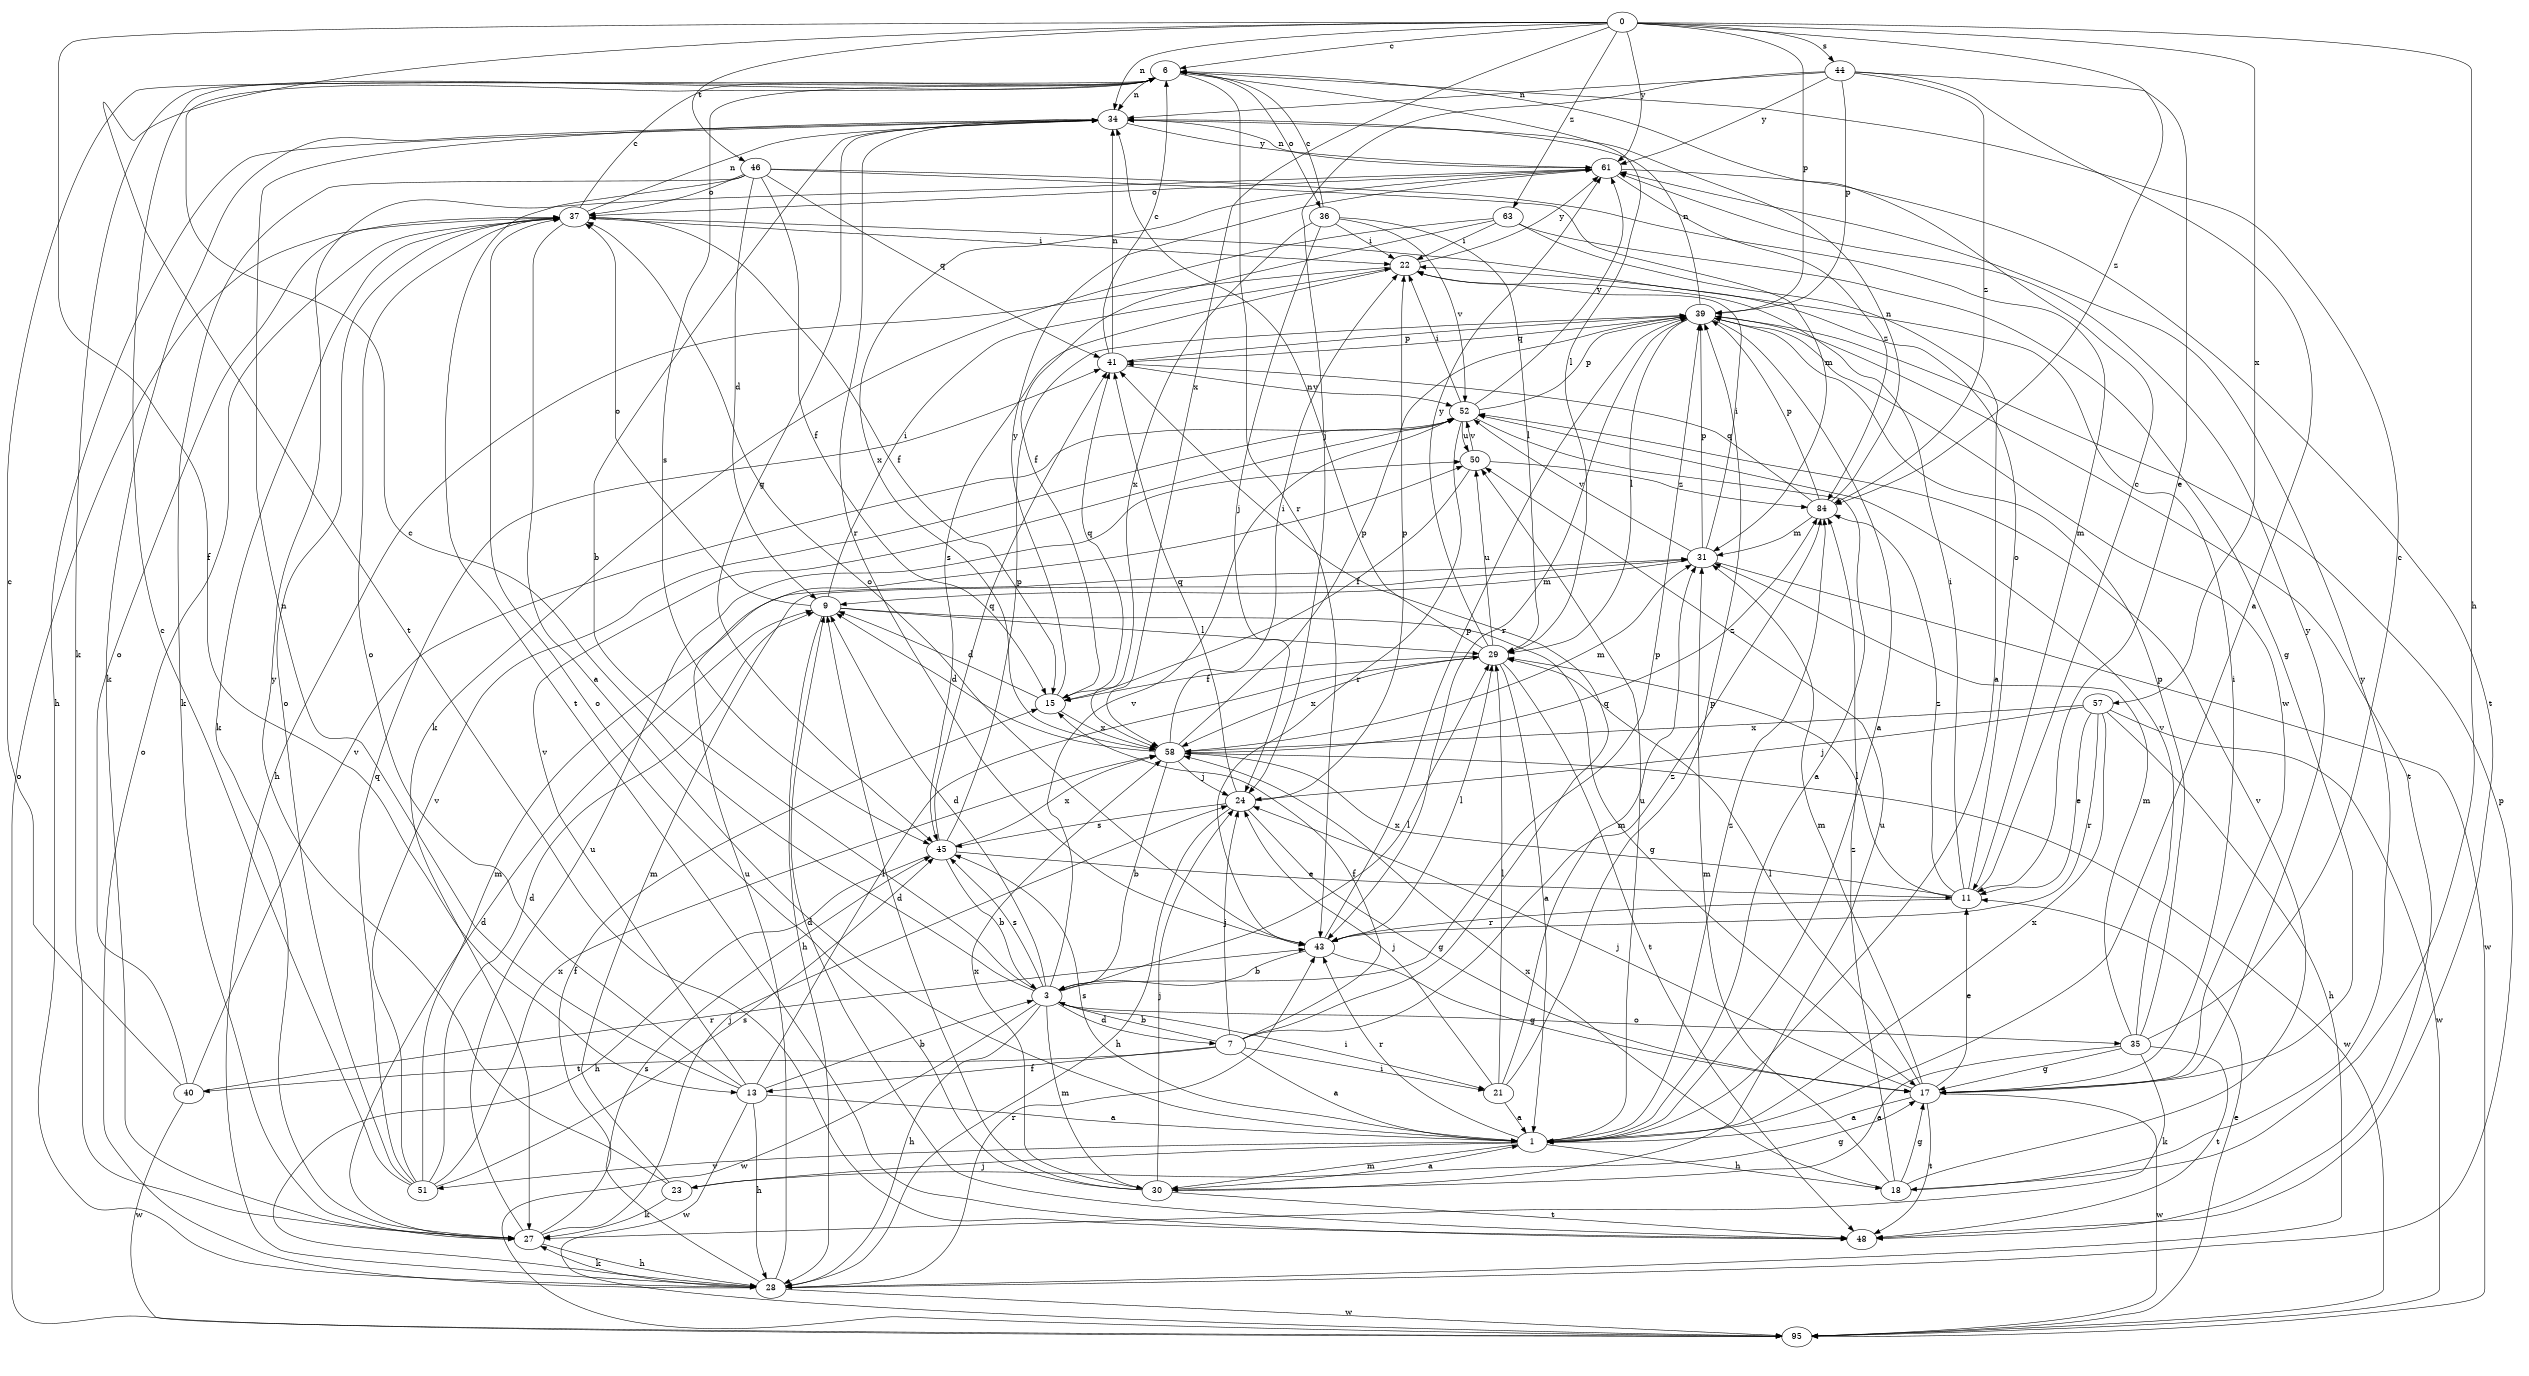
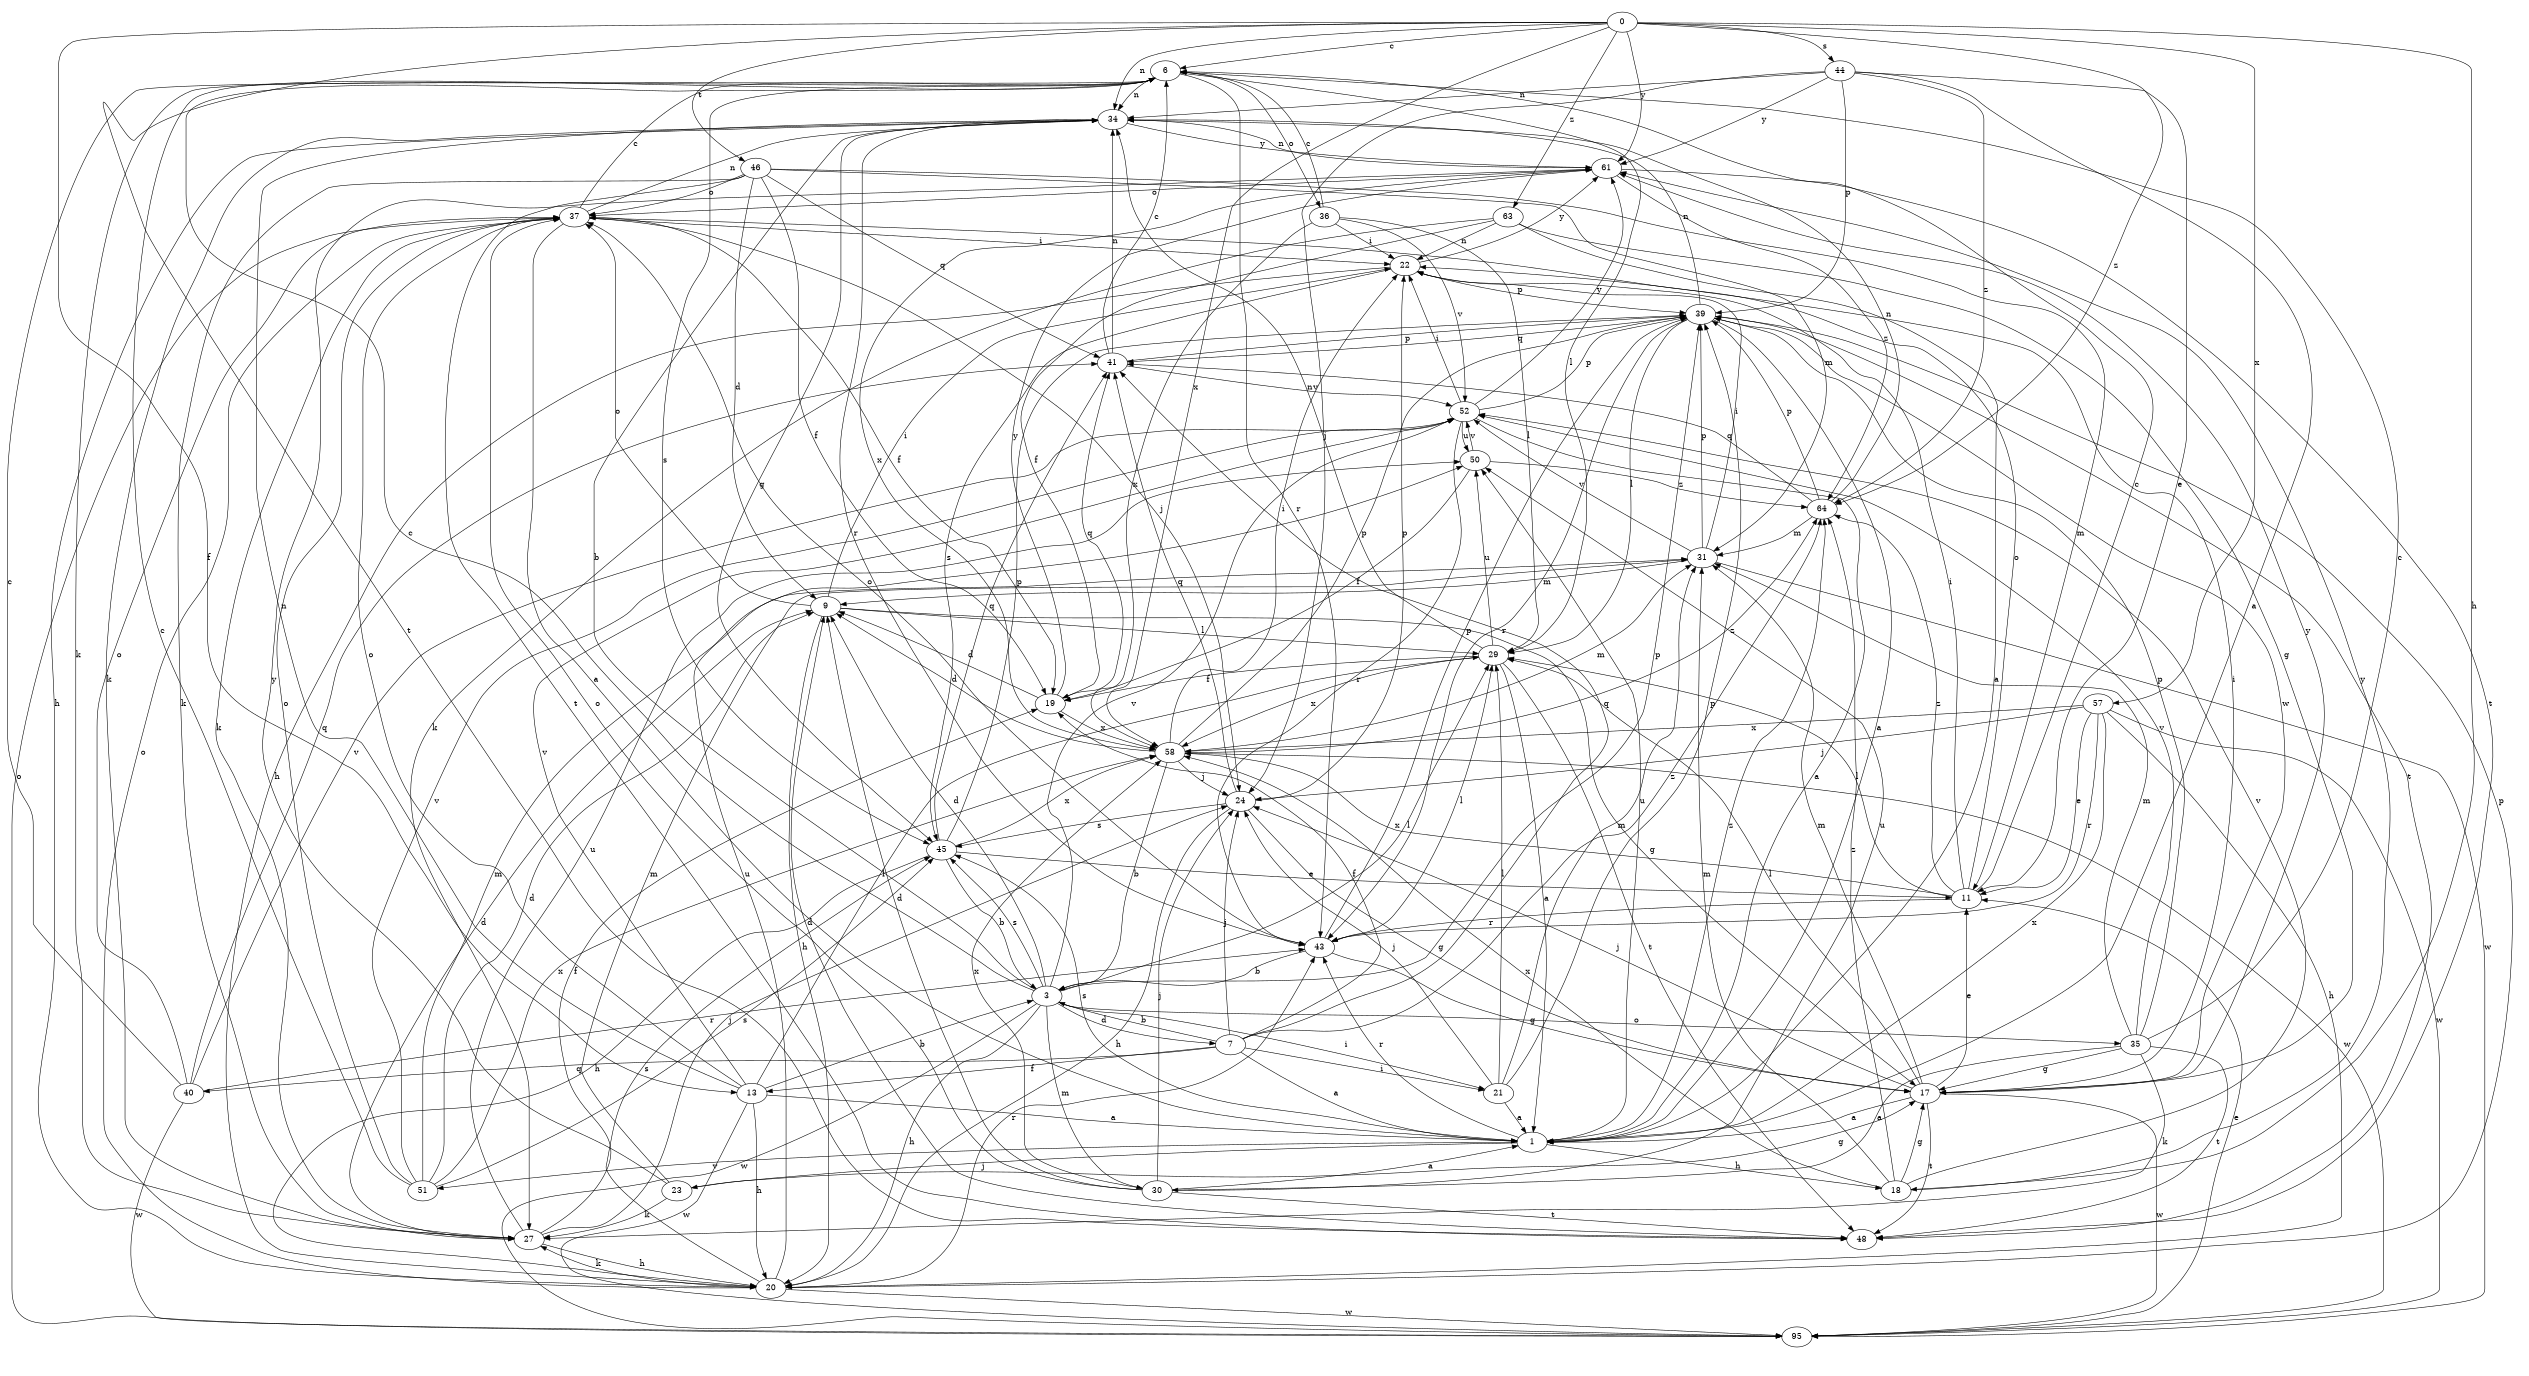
(1803, 130) -> (1548, 298)
(1464, 241) -> (1464, 241)
(1442, 394) -> none
(1822, 509) -> (1822, 509)
(1236, 519) -> (987, 358)
(456, 586) -> (475, 524)
(1050, 704) -> (1050, 704)
(579, 1069) -> (579, 1069)
(1348, 1166) -> none
(771, 1288) -> (771, 1288)
